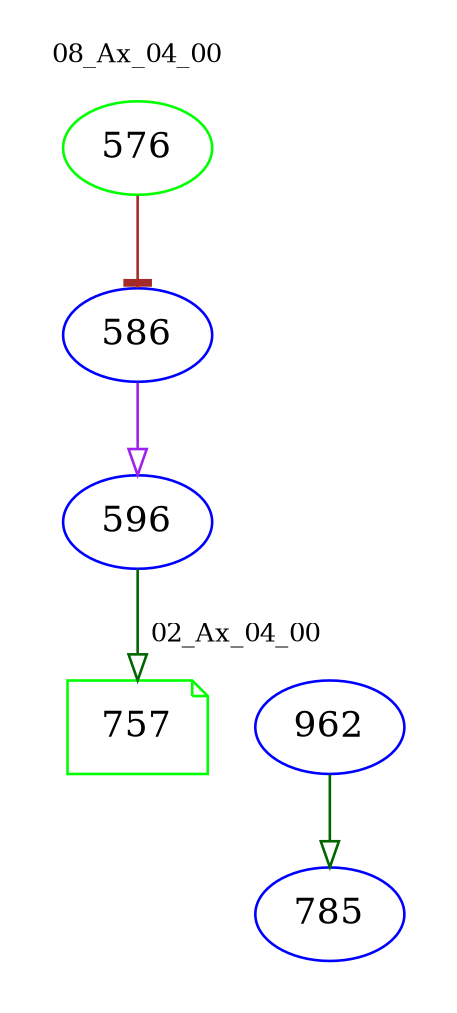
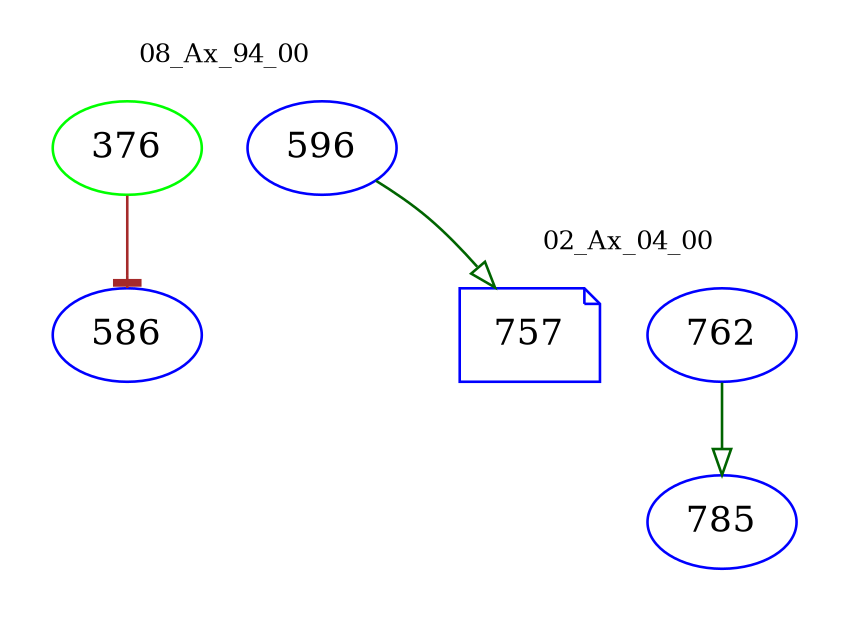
(138, 56) -> (225, 56)
(138, 148) -> (127, 148)
(138, 416) -> none
(138, 727) -> (530, 335)
(330, 727) -> (722, 335)
